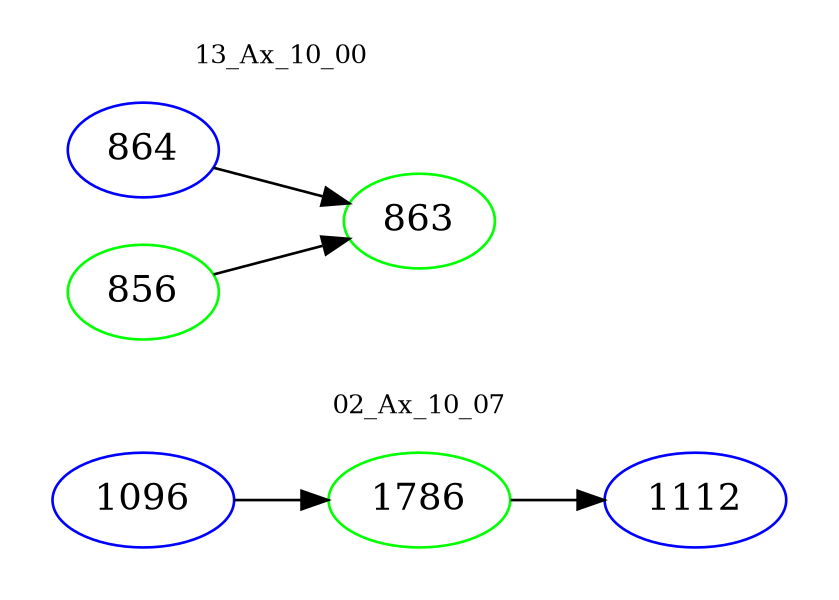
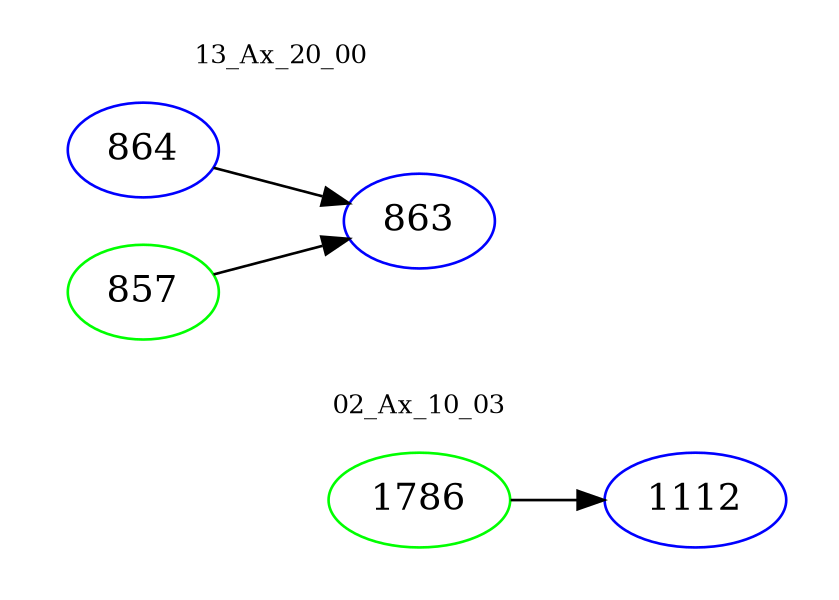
(281, 57) -> (281, 57)
(419, 221) -> (419, 221)
(143, 292) -> (143, 292)
(419, 407) -> (419, 407)
(143, 500) -> none
